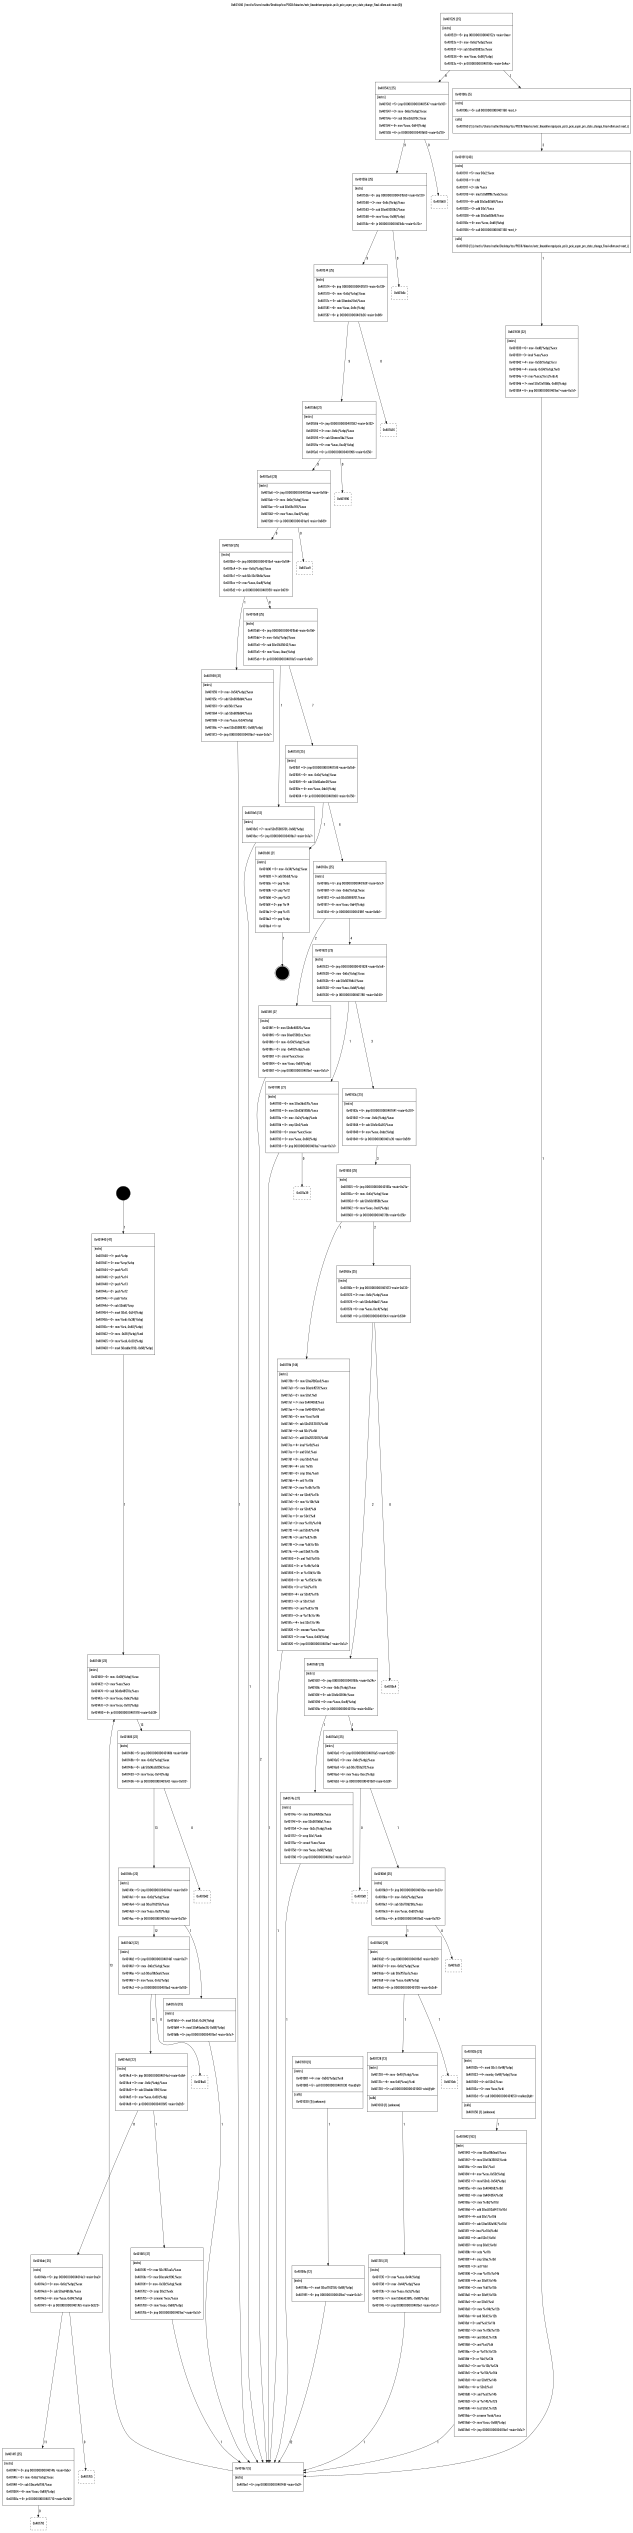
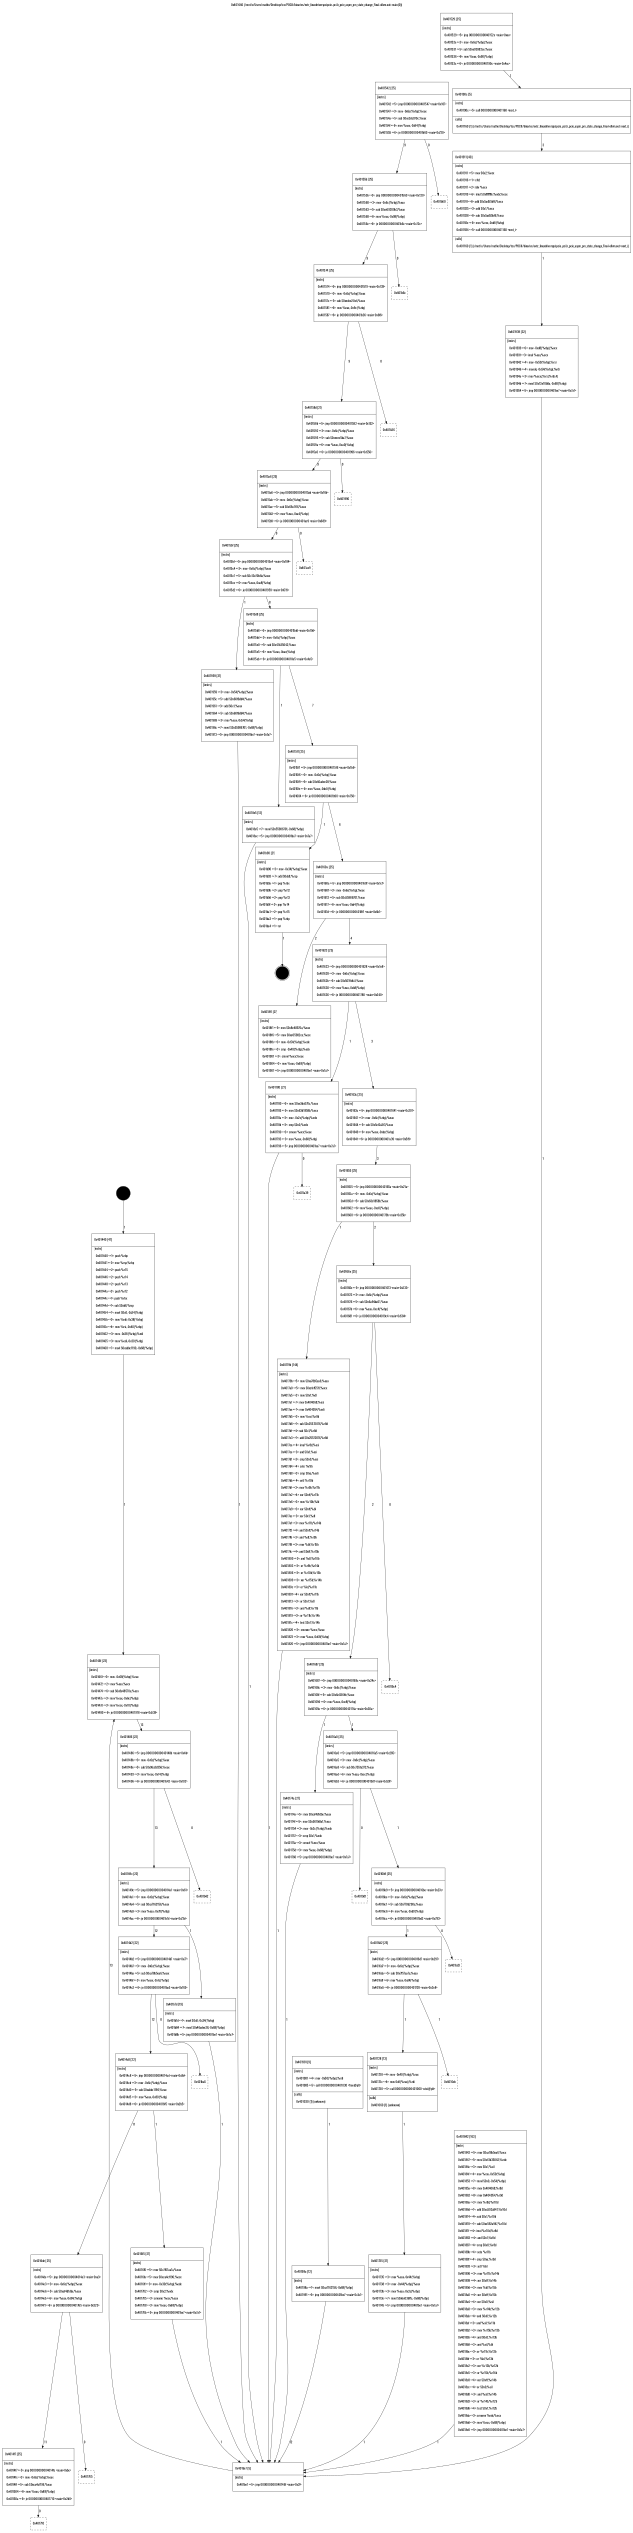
(445, 75) -> none
(259, 1768) -> none
(499, 2082) -> none
